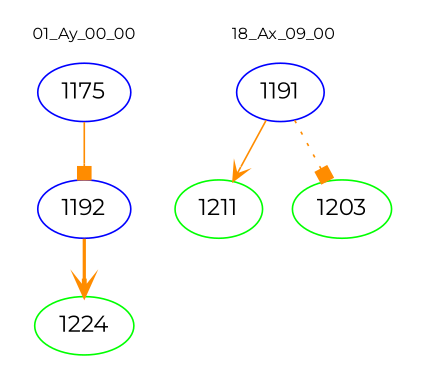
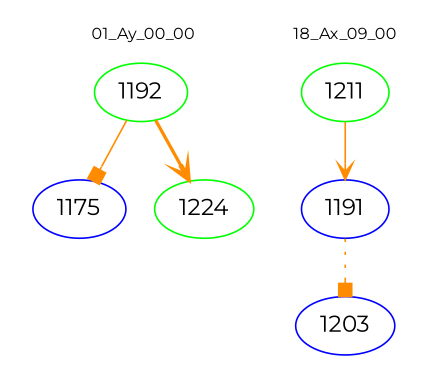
(84, 143) -> (114, 143)
(254, 143) -> (345, 143)
(84, 209) -> (141, 92)
(342, 209) -> (345, 326)
